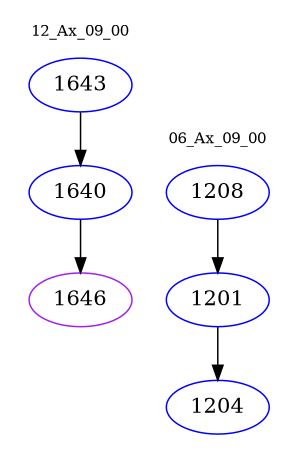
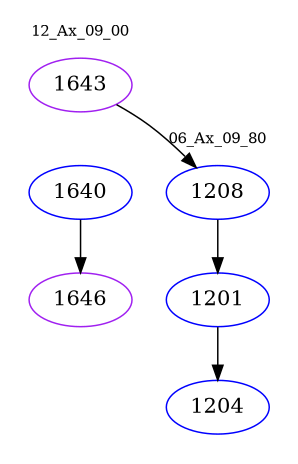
(81, 85) -> (81, 85)
(81, 131) -> (164, 138)
(218, 139) -> (218, 139)
